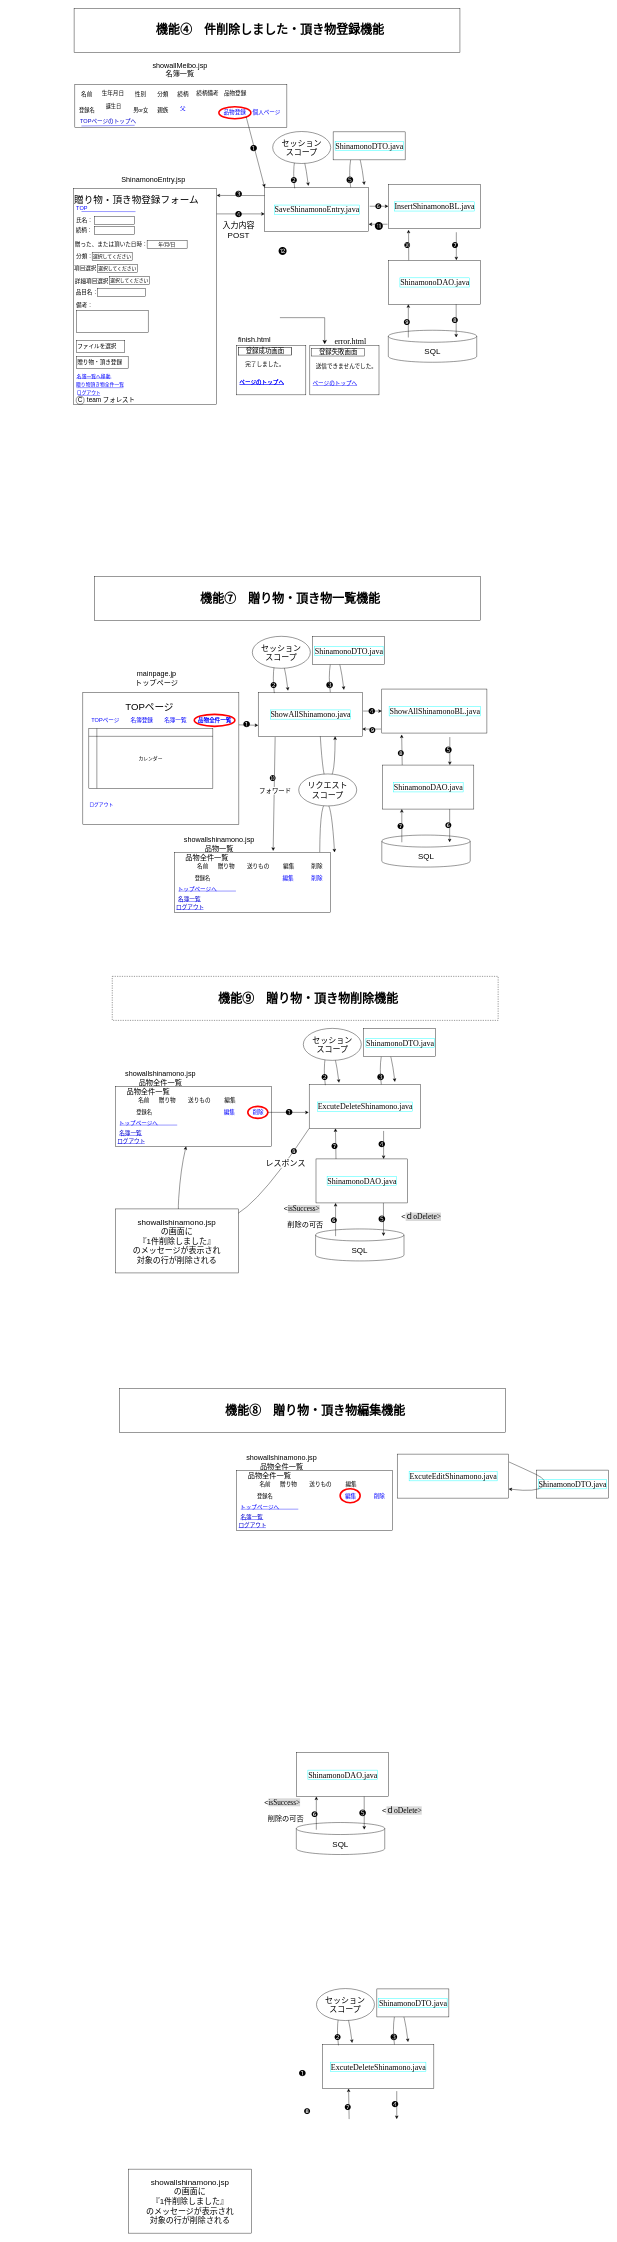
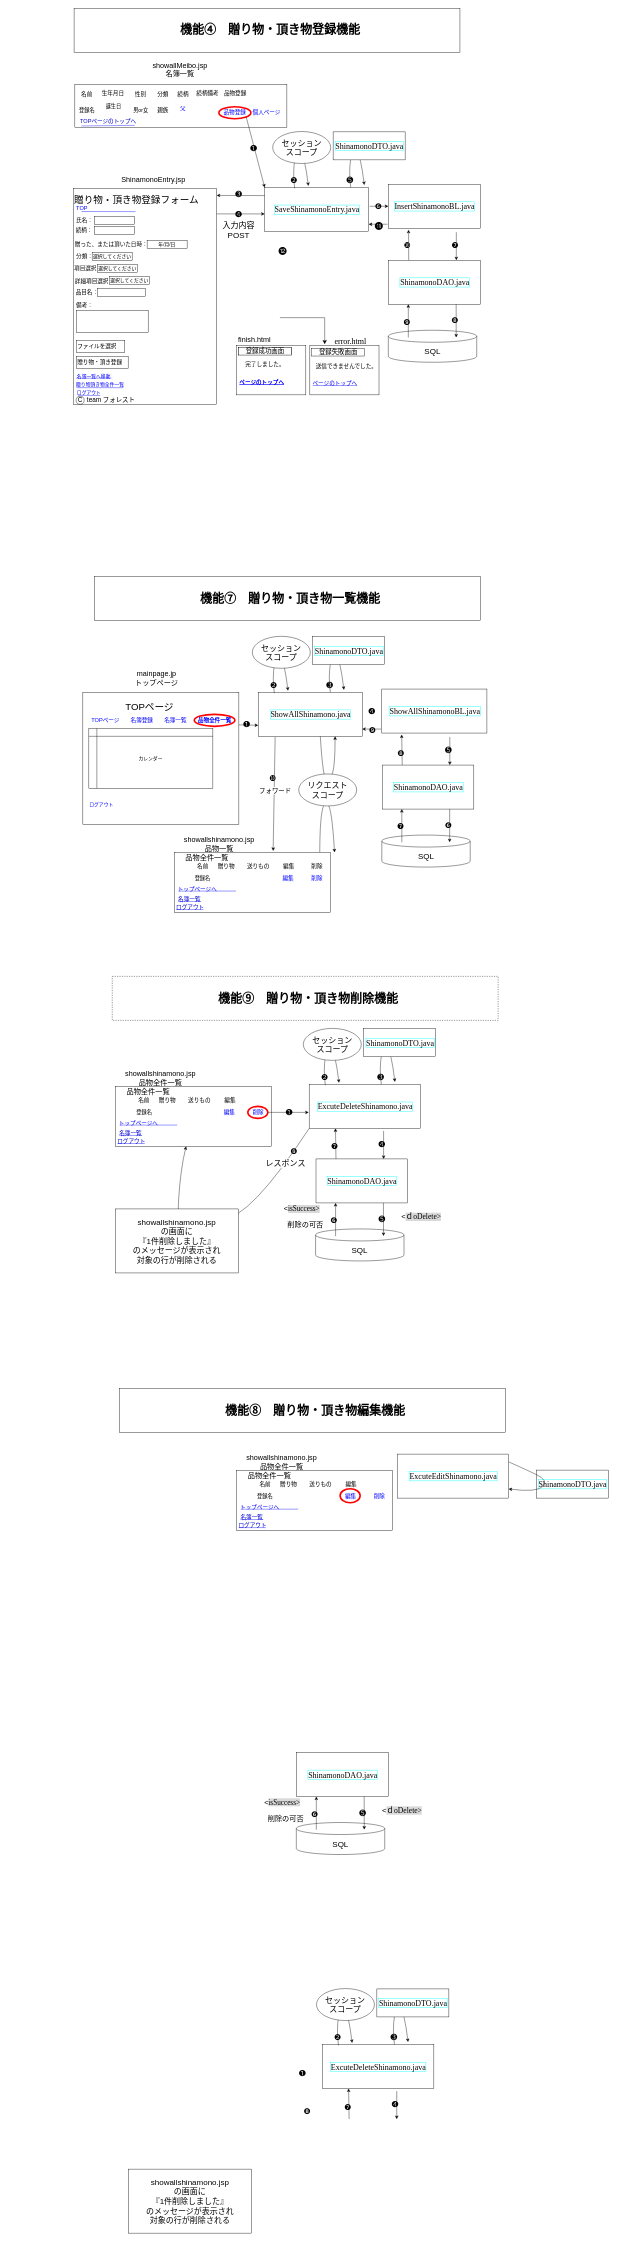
(267, 30) -> (267, 30)
(378, 711) -> none
